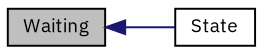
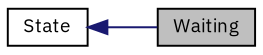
(150, 27) -> (132, 27)
